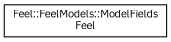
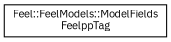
(85, 21) -> (85, 21)
